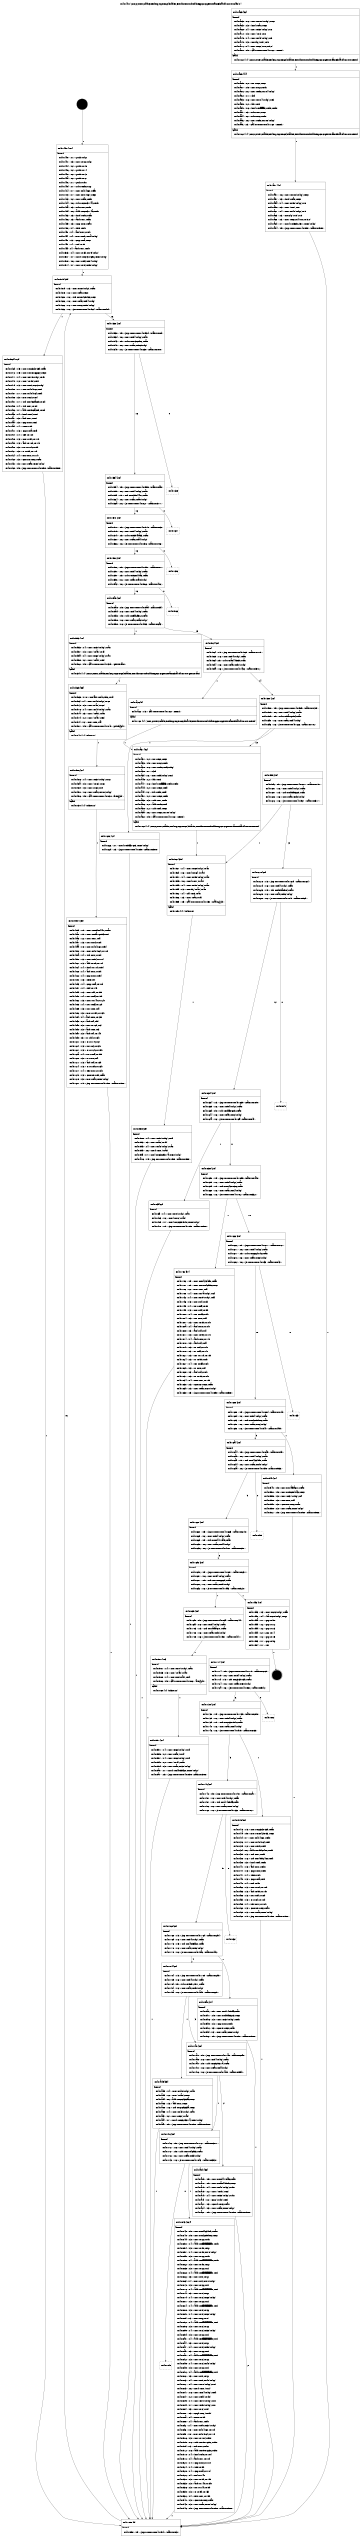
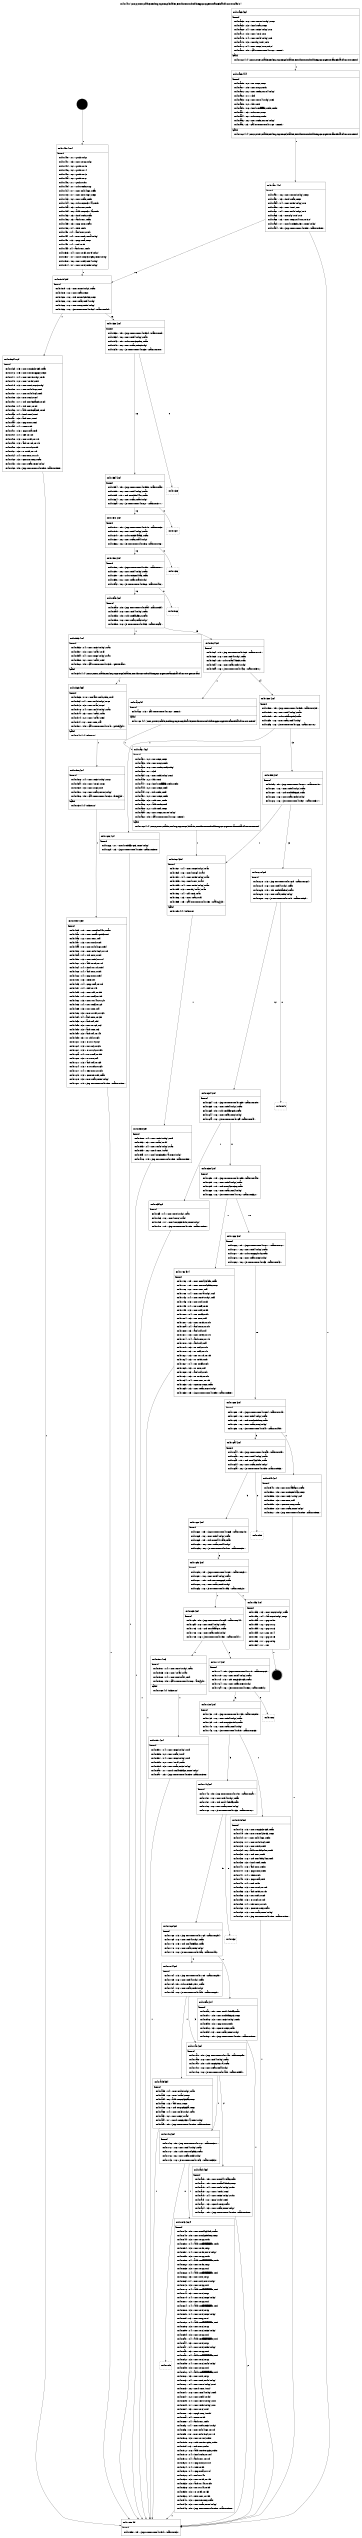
(261, 737) -> (291, 749)
(294, 1416) -> none
(65, 1427) -> (189, 251)
none -> (226, 1649)
